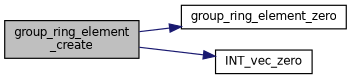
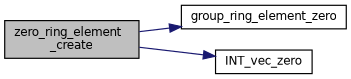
(72, 39) -> (72, 39)
